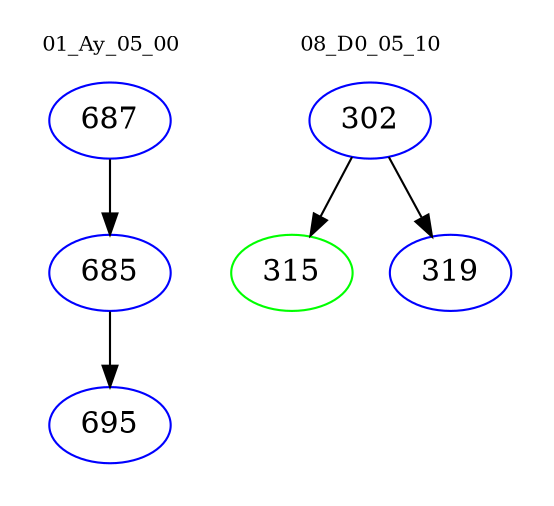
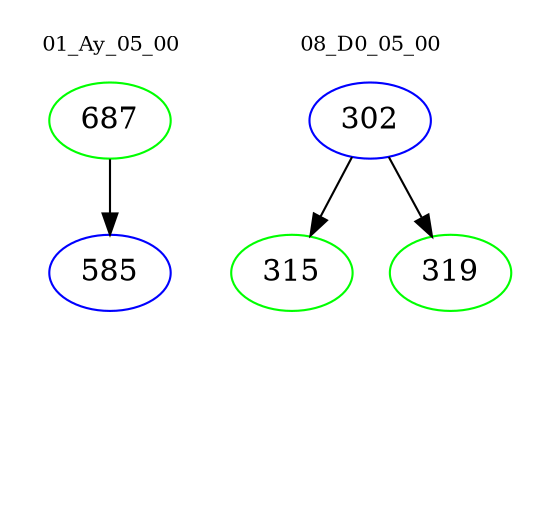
(371, 45) -> (371, 45)
(110, 121) -> (110, 121)
(110, 273) -> (110, 273)
(451, 273) -> (451, 273)
(110, 425) -> none
